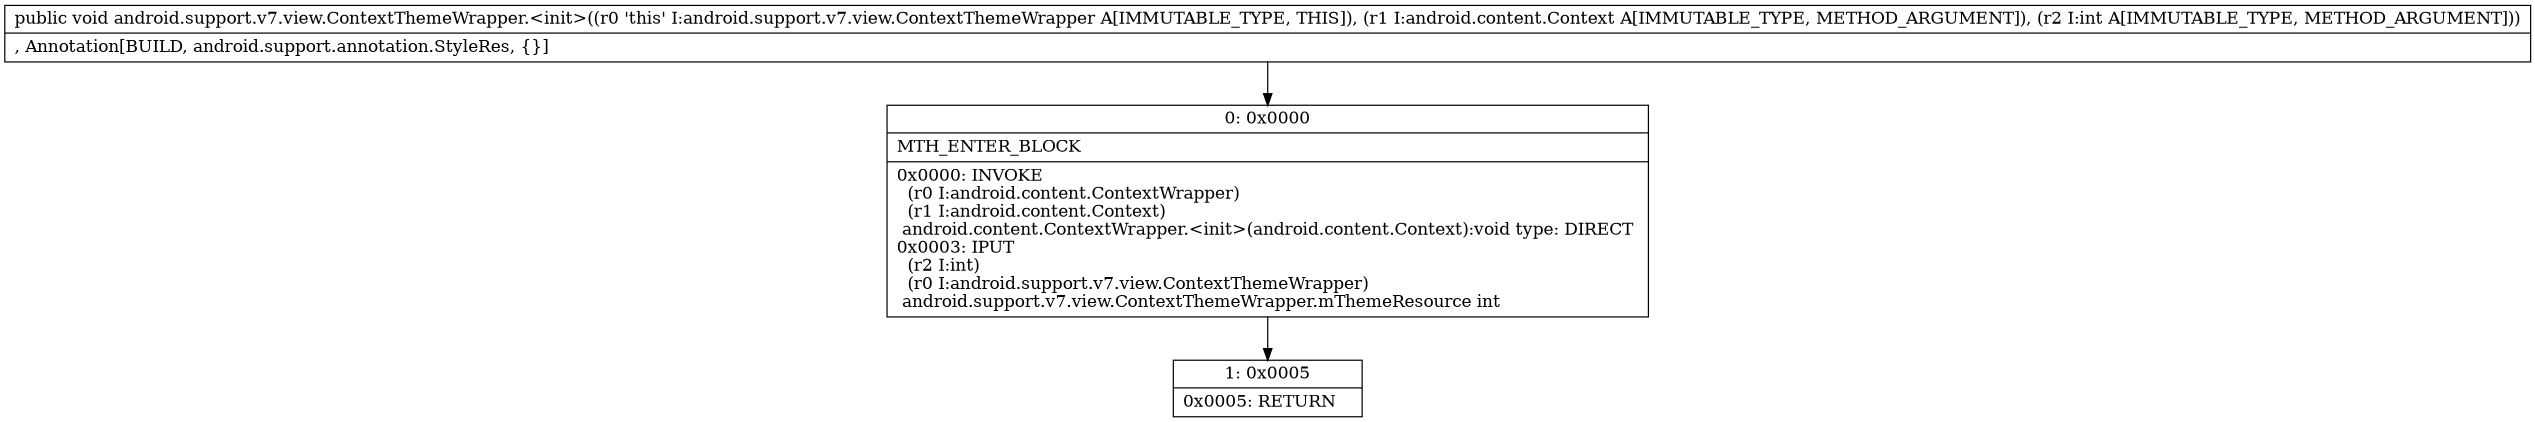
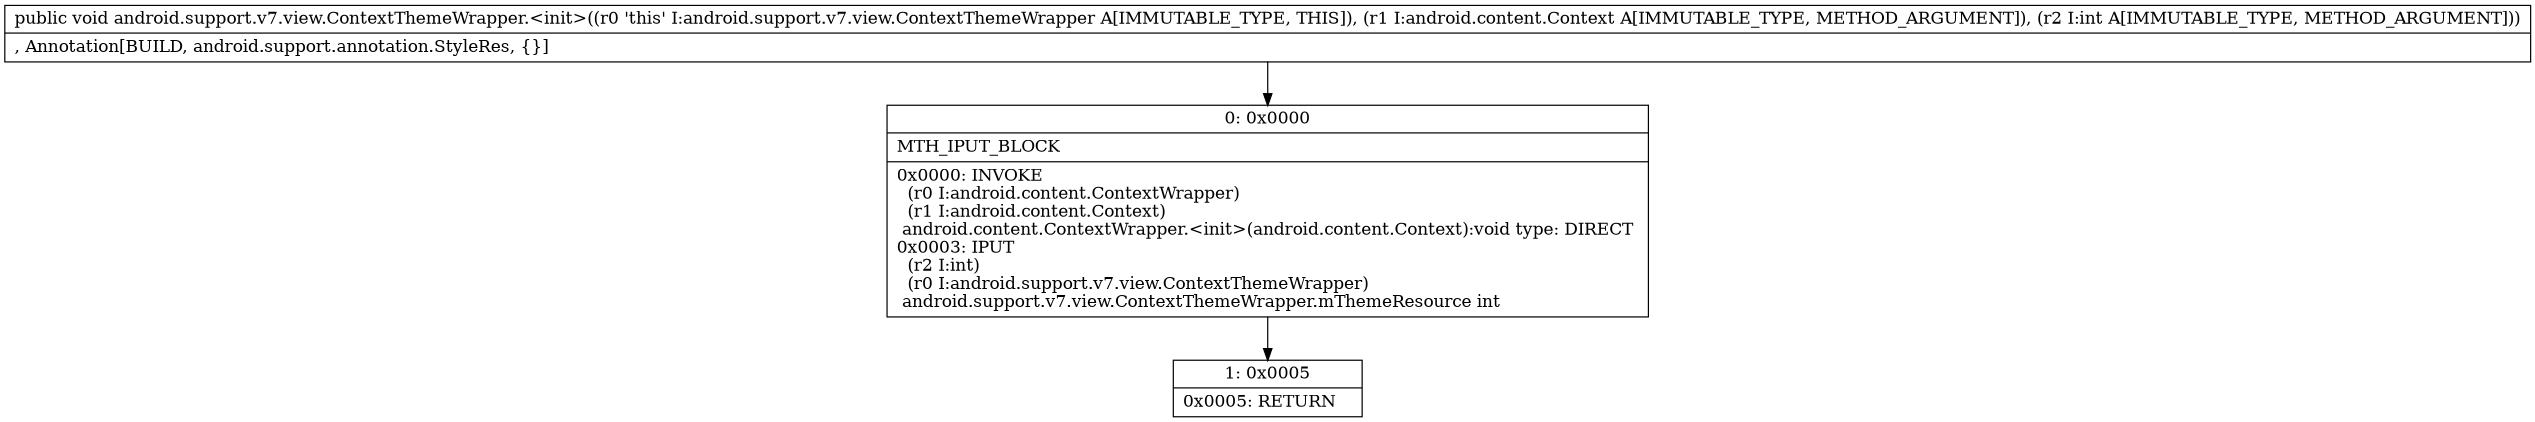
(989, 147) -> (978, 147)
